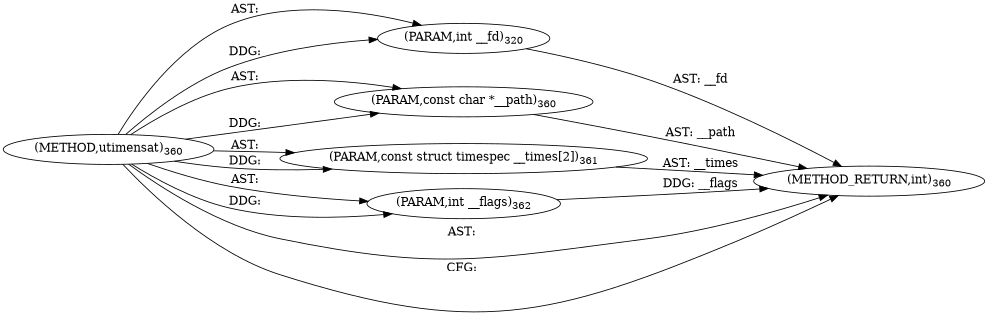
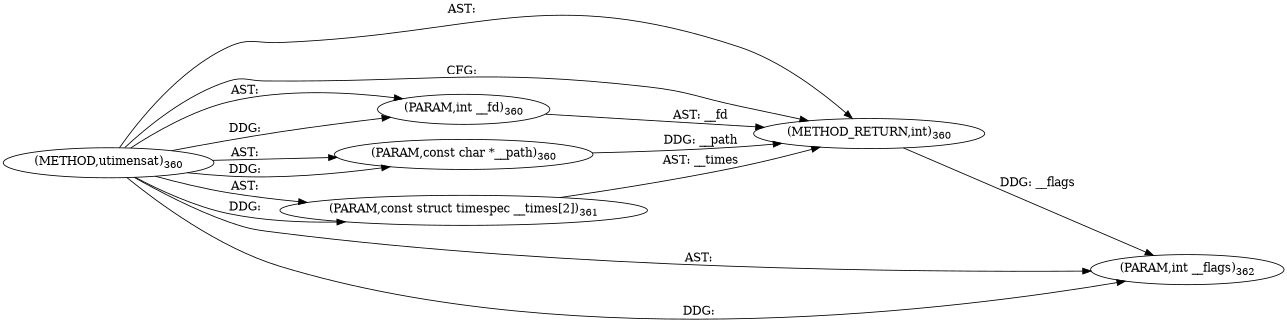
(514, 37) -> (514, 108)
(701, 133) -> (701, 141)
(658, 195) -> (1025, 200)
